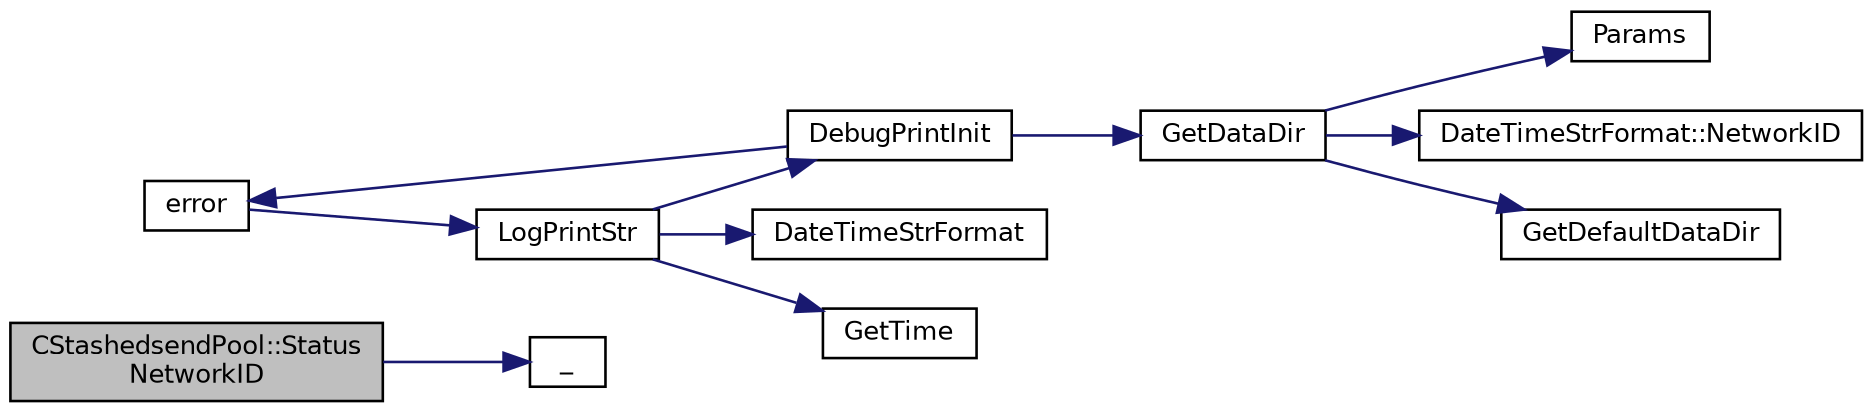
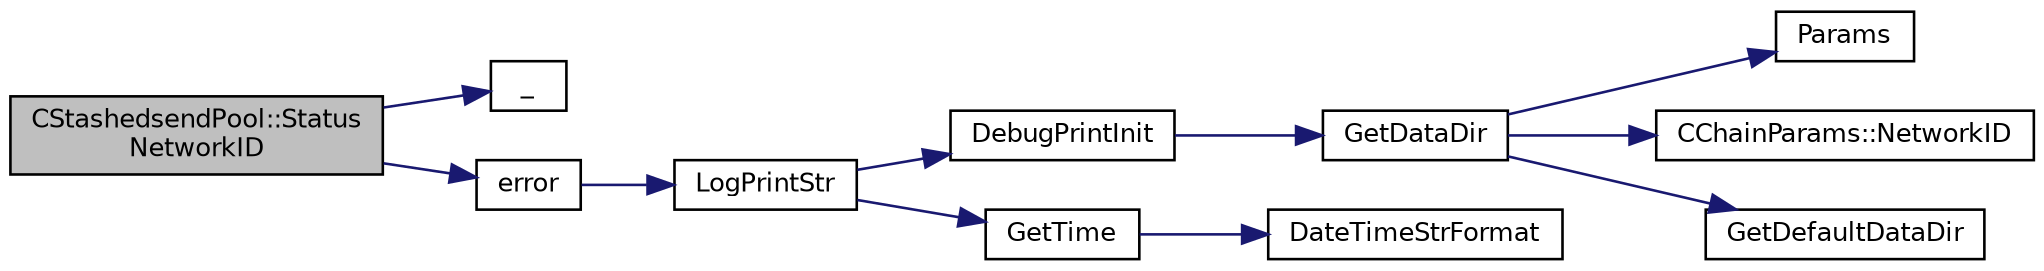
(1641, 135) -> (1845, 135)
(532, 172) -> (417, 168)
(693, 234) -> (1191, 234)
